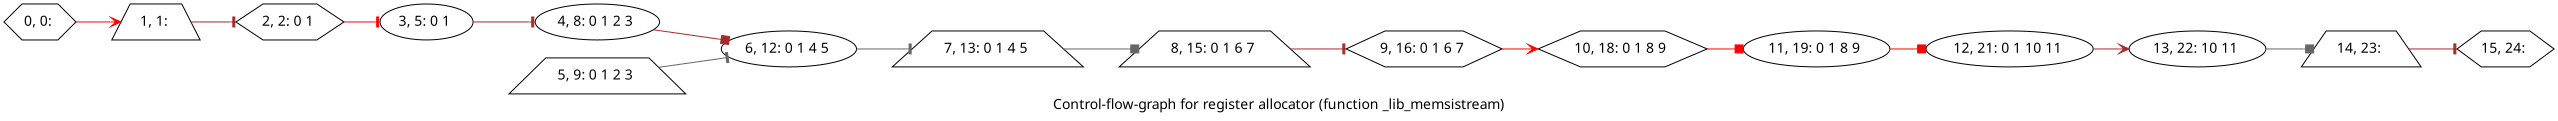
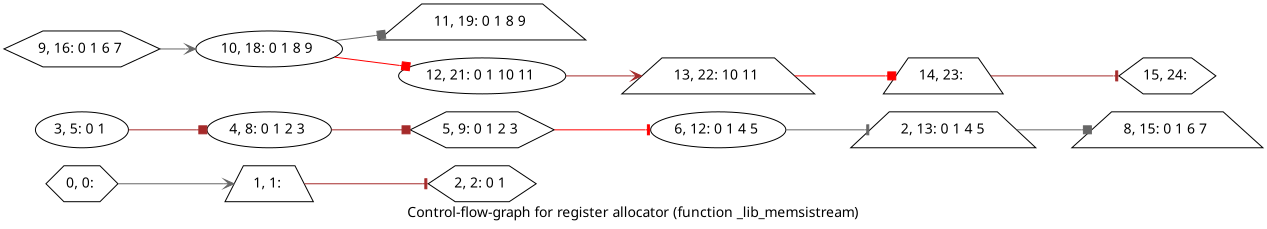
(93, 22) -> (171, 184)
(359, 22) -> none
(502, 22) -> (163, 130)
(686, 34) -> (366, 130)
(988, 49) -> (943, 130)
(1316, 49) -> none
(1515, 49) -> (173, 49)
(1623, 49) -> (269, 49)
(1720, 49) -> (355, 38)
(1817, 49) -> (482, 22)
(1903, 49) -> (367, 61)
(2197, 49) -> (718, 76)
(2285, 49) -> (840, 76)
(691, 63) -> (600, 130)
(597, 76) -> (482, 130)
